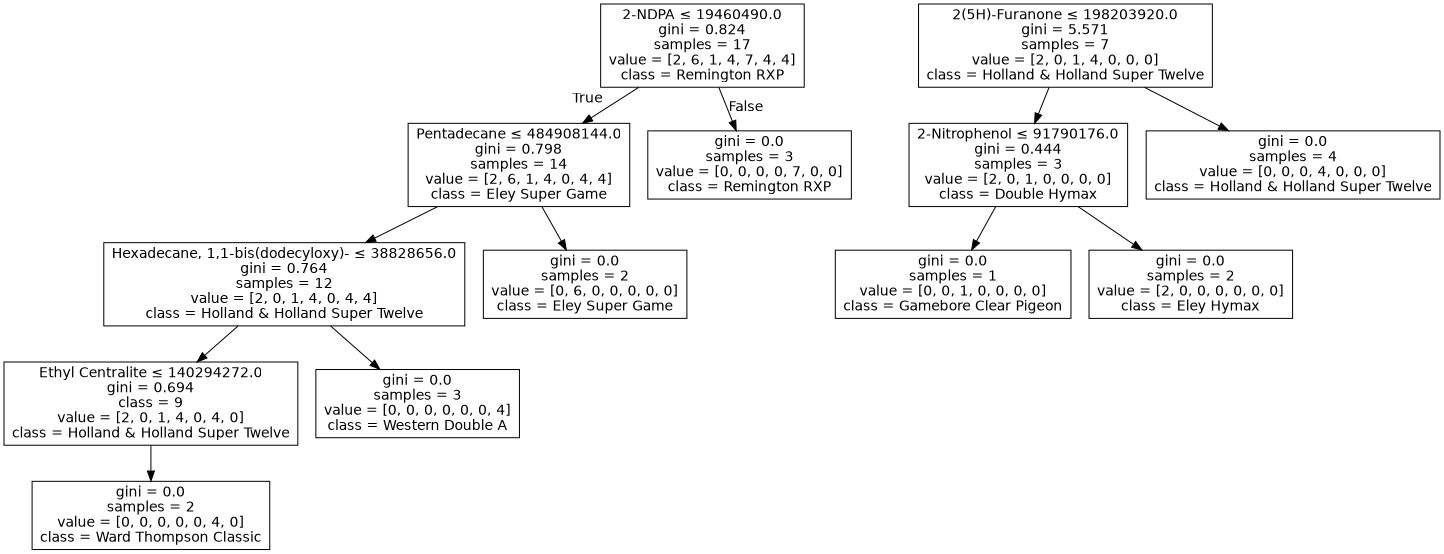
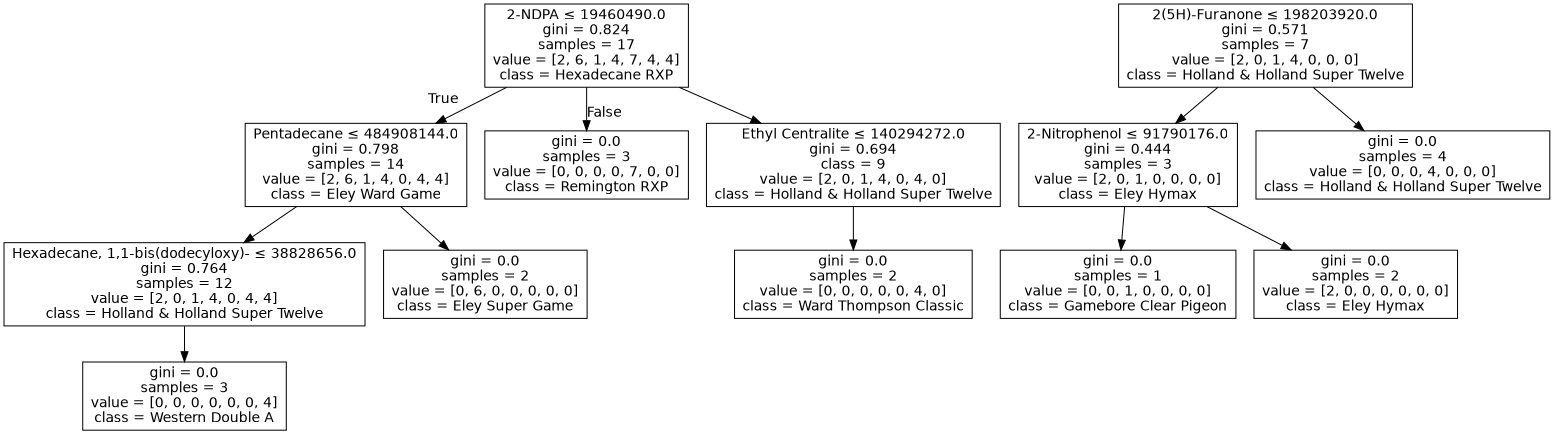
(1065, 30) -> (1266, 30)
(702, 75) -> (587, 75)
(519, 195) -> (356, 195)
(1018, 195) -> (1128, 195)
(221, 341) -> (715, 103)
